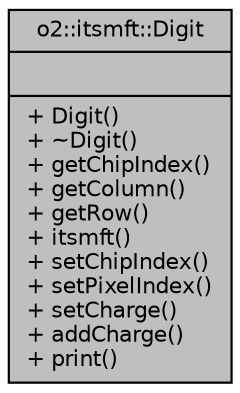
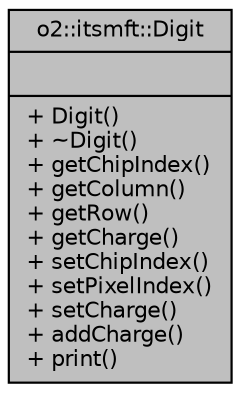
(79, 238) -> (104, 238)
